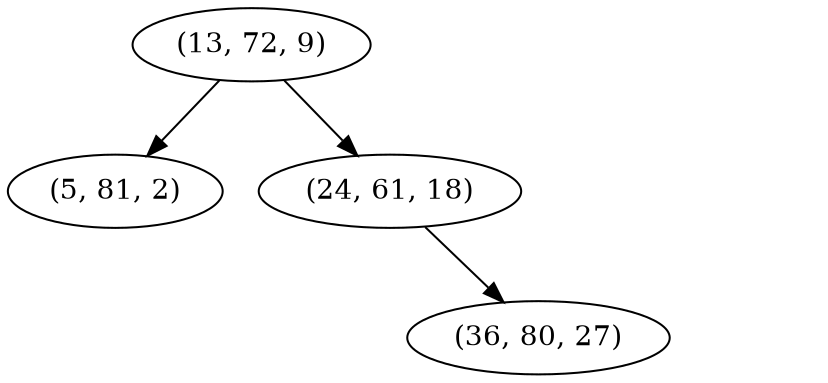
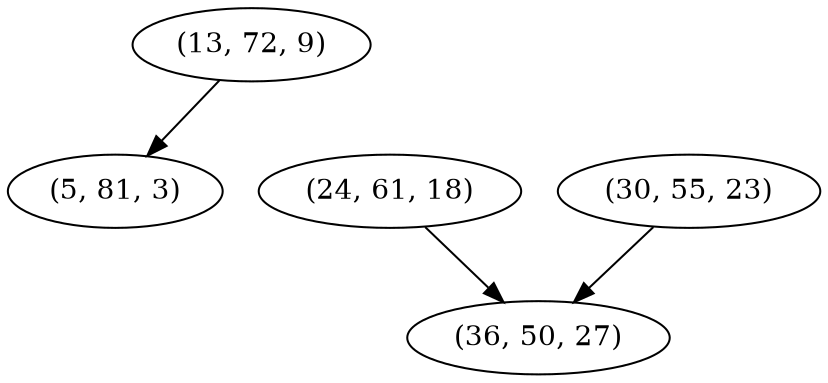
(314, 111) -> none
(115, 191) -> (115, 191)
none -> (689, 191)
(538, 338) -> (538, 338)
